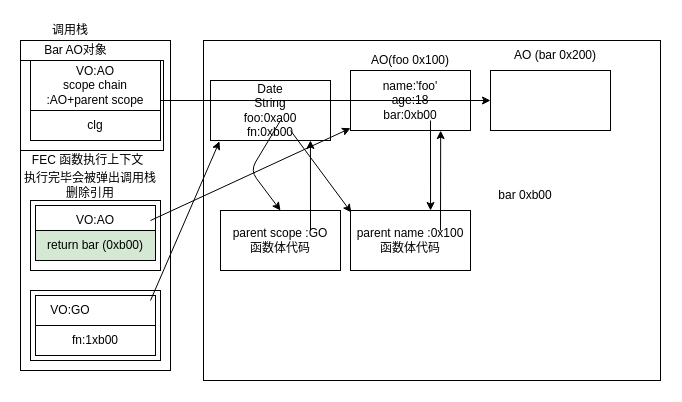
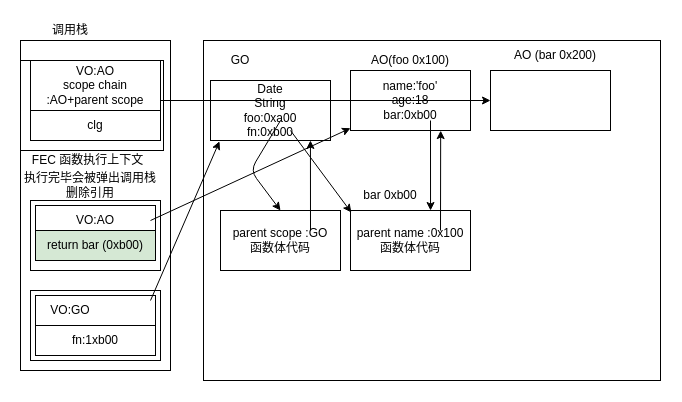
(76, 51) -> none
none -> (241, 61)
(526, 196) -> (391, 196)
